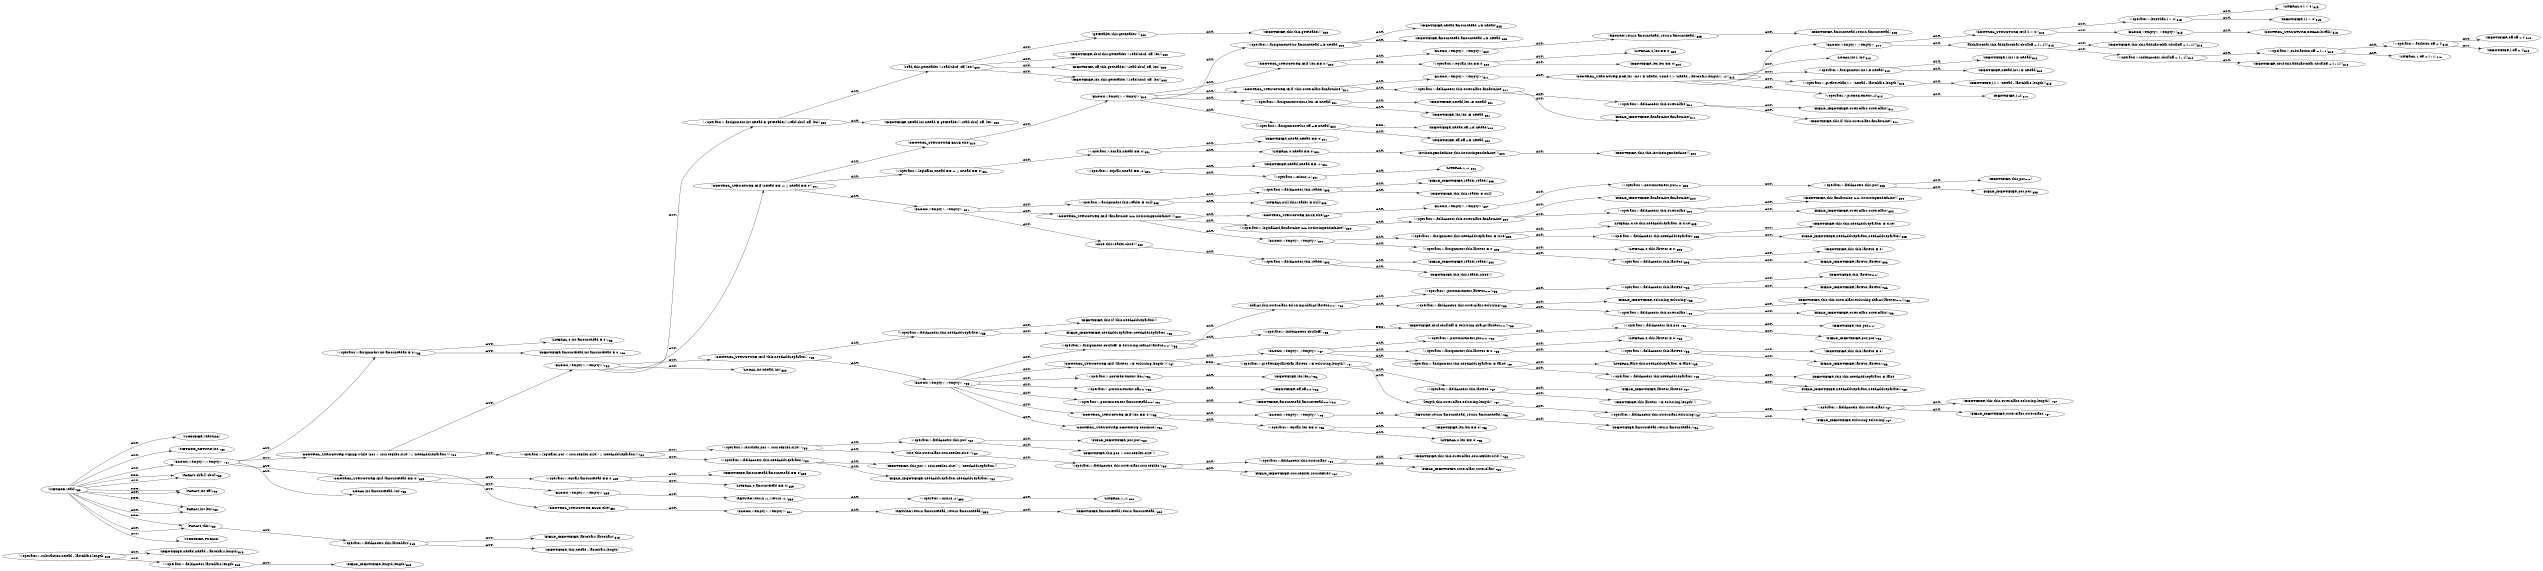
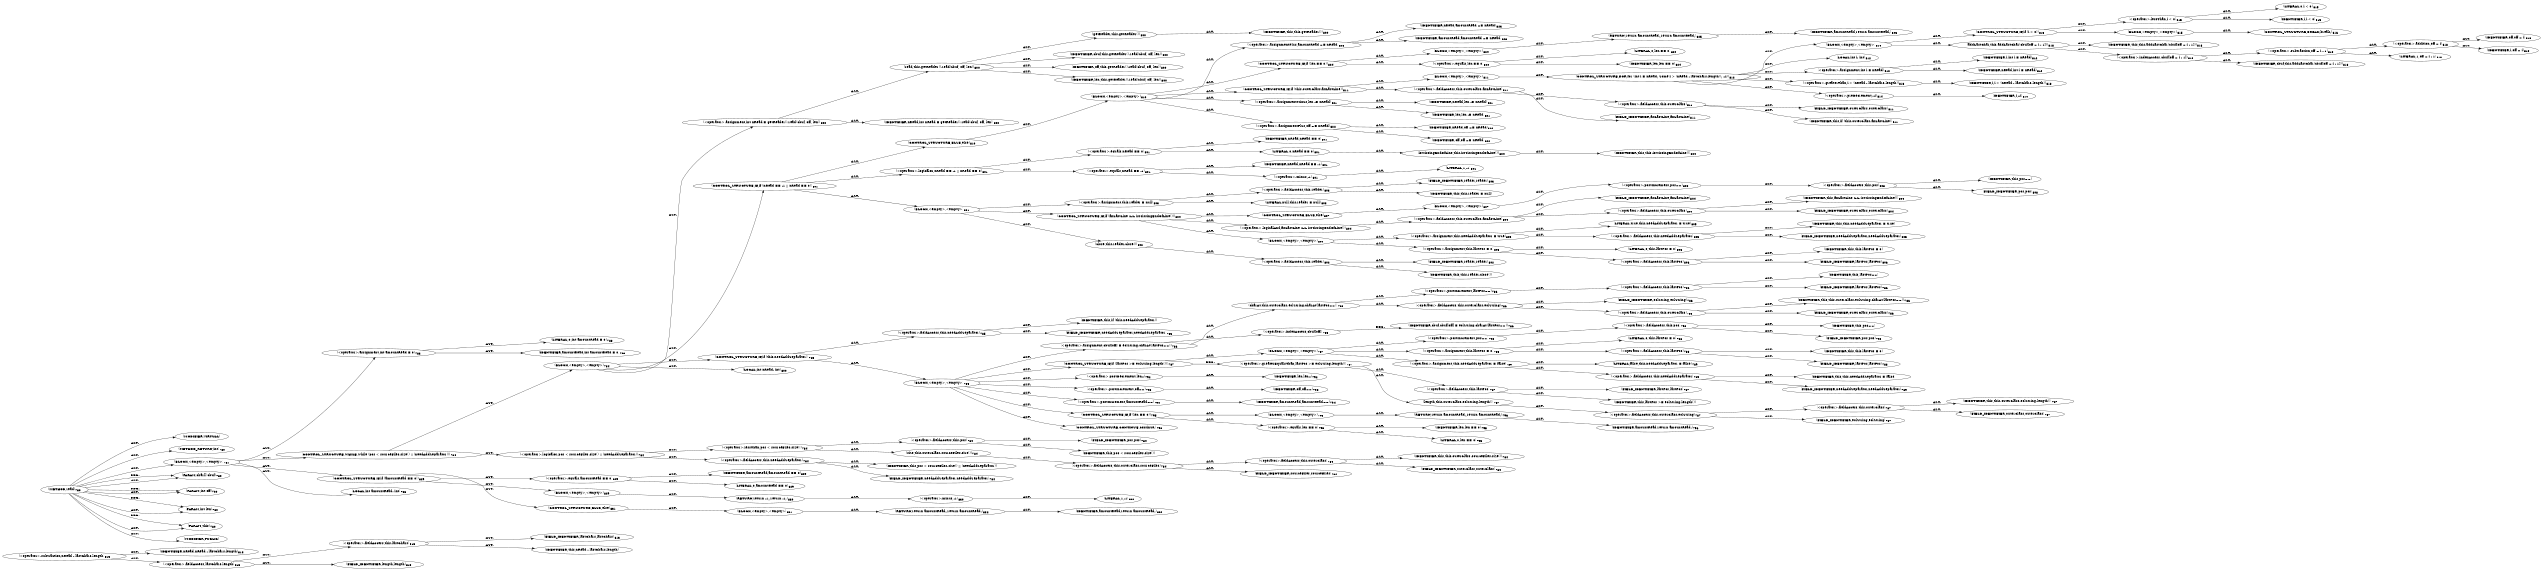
(1381, 125) -> (1381, 125)
none -> (1038, 171)
(282, 534) -> (291, 554)
